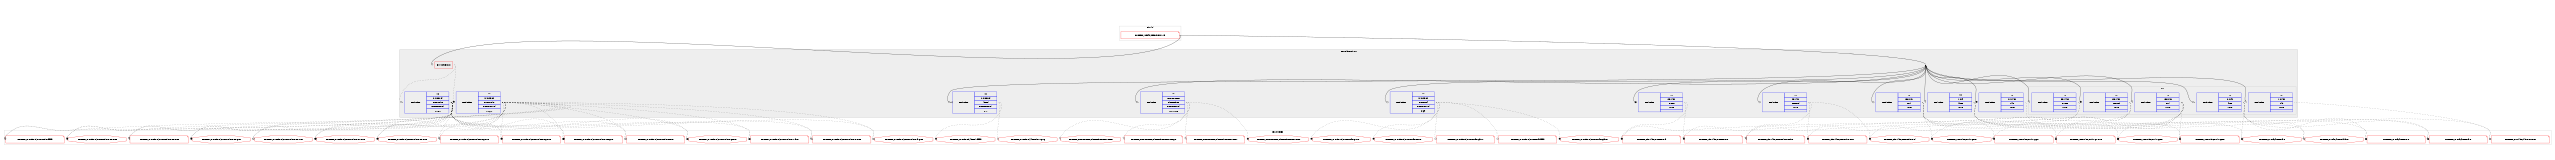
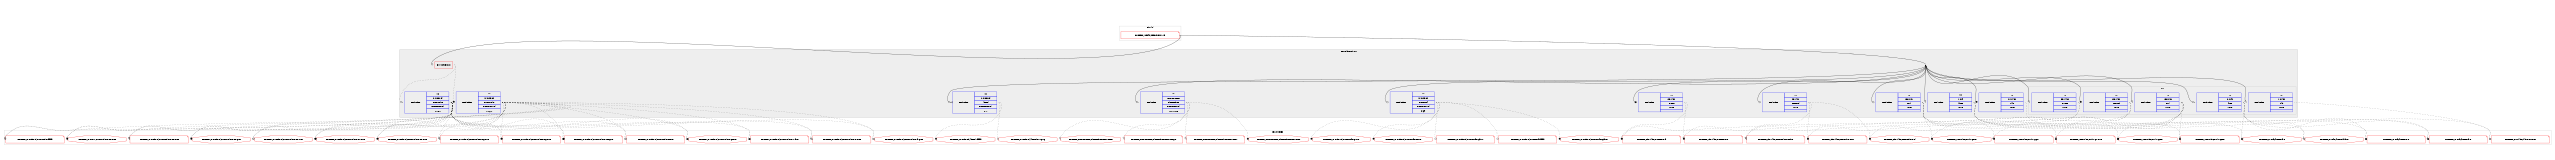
(97, 139) -> (97, 139)
